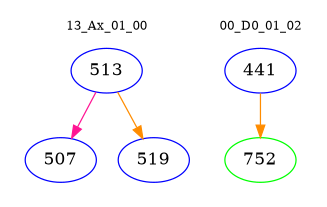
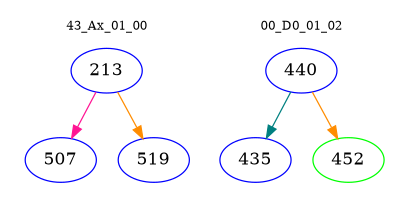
(107, 27) -> (107, 27)
(107, 71) -> (107, 71)
(260, 71) -> (301, 71)
none -> (255, 160)
(260, 160) -> (349, 160)
